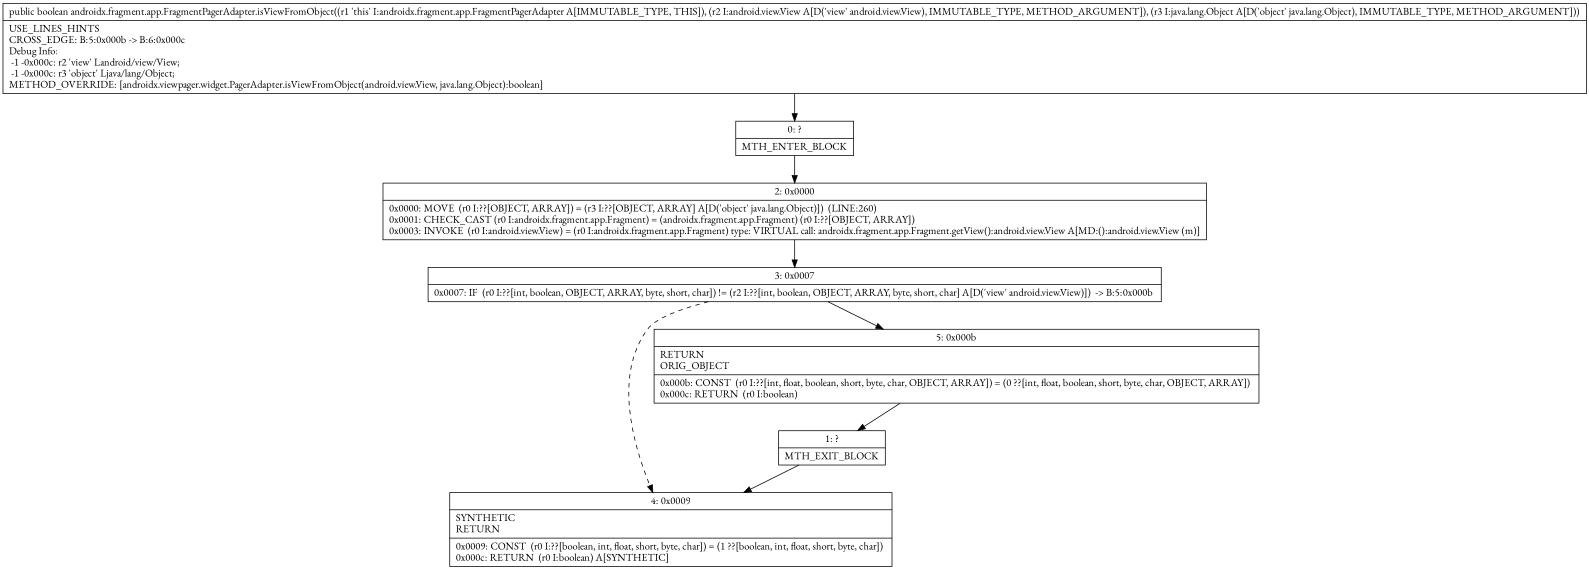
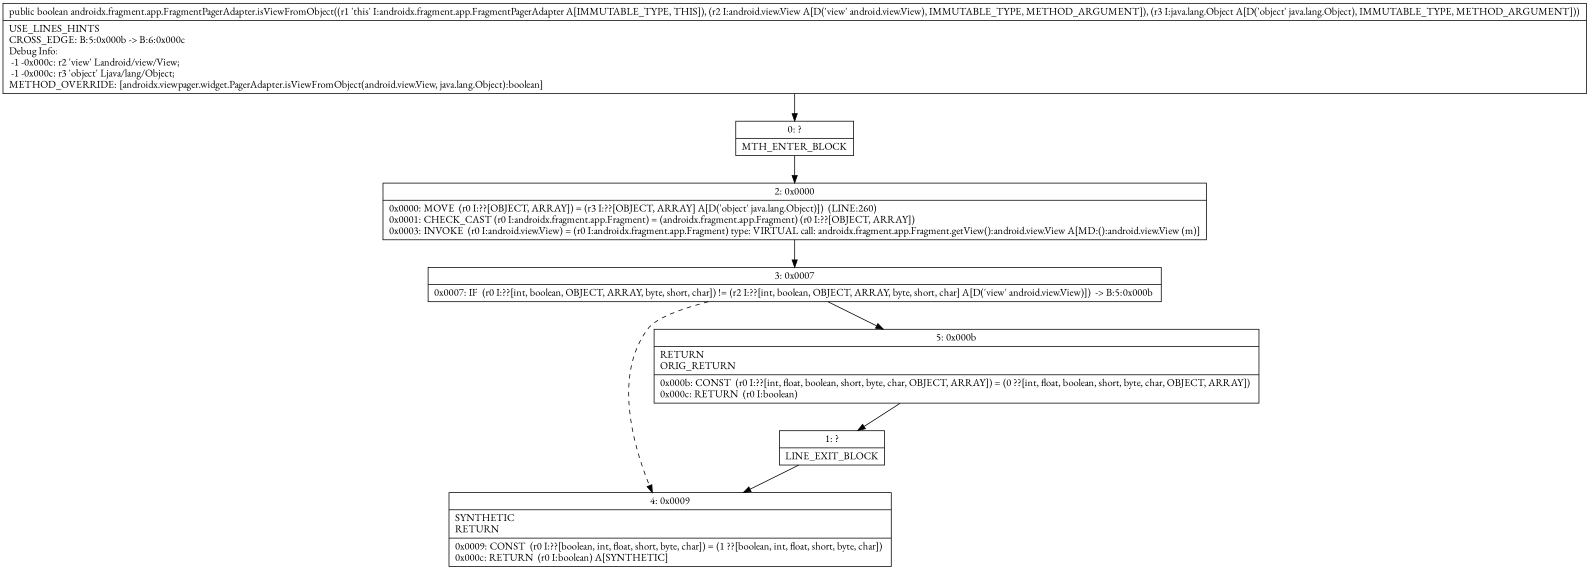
(695, 366) -> (698, 366)
(832, 456) -> (832, 456)
